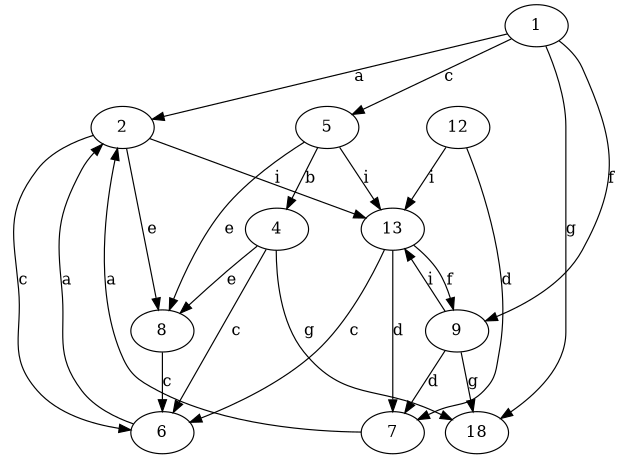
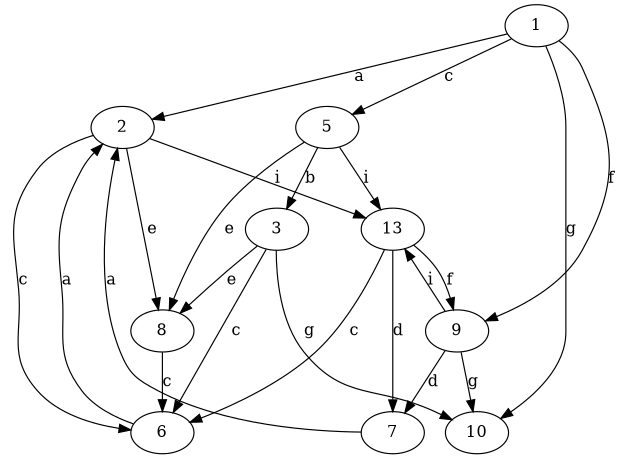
(458, 127) -> none
(277, 229) -> (277, 229)
(477, 433) -> (477, 433)
